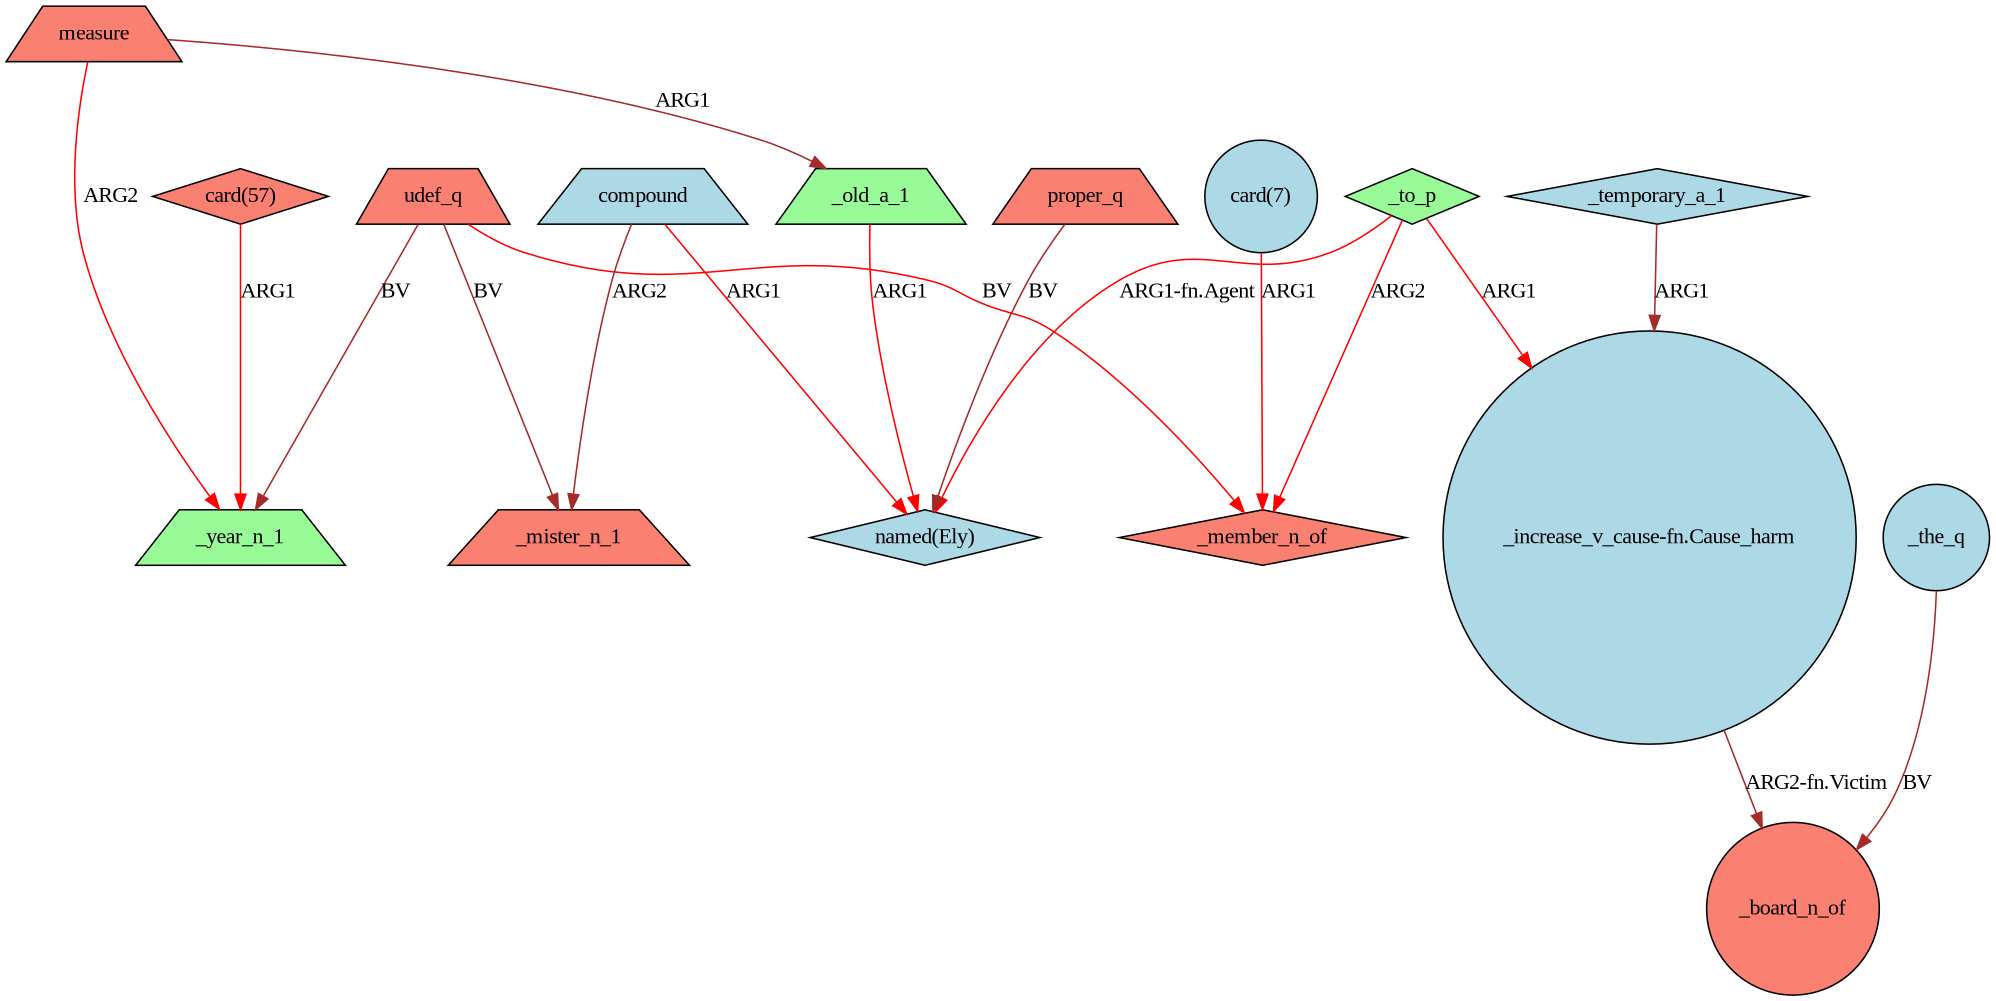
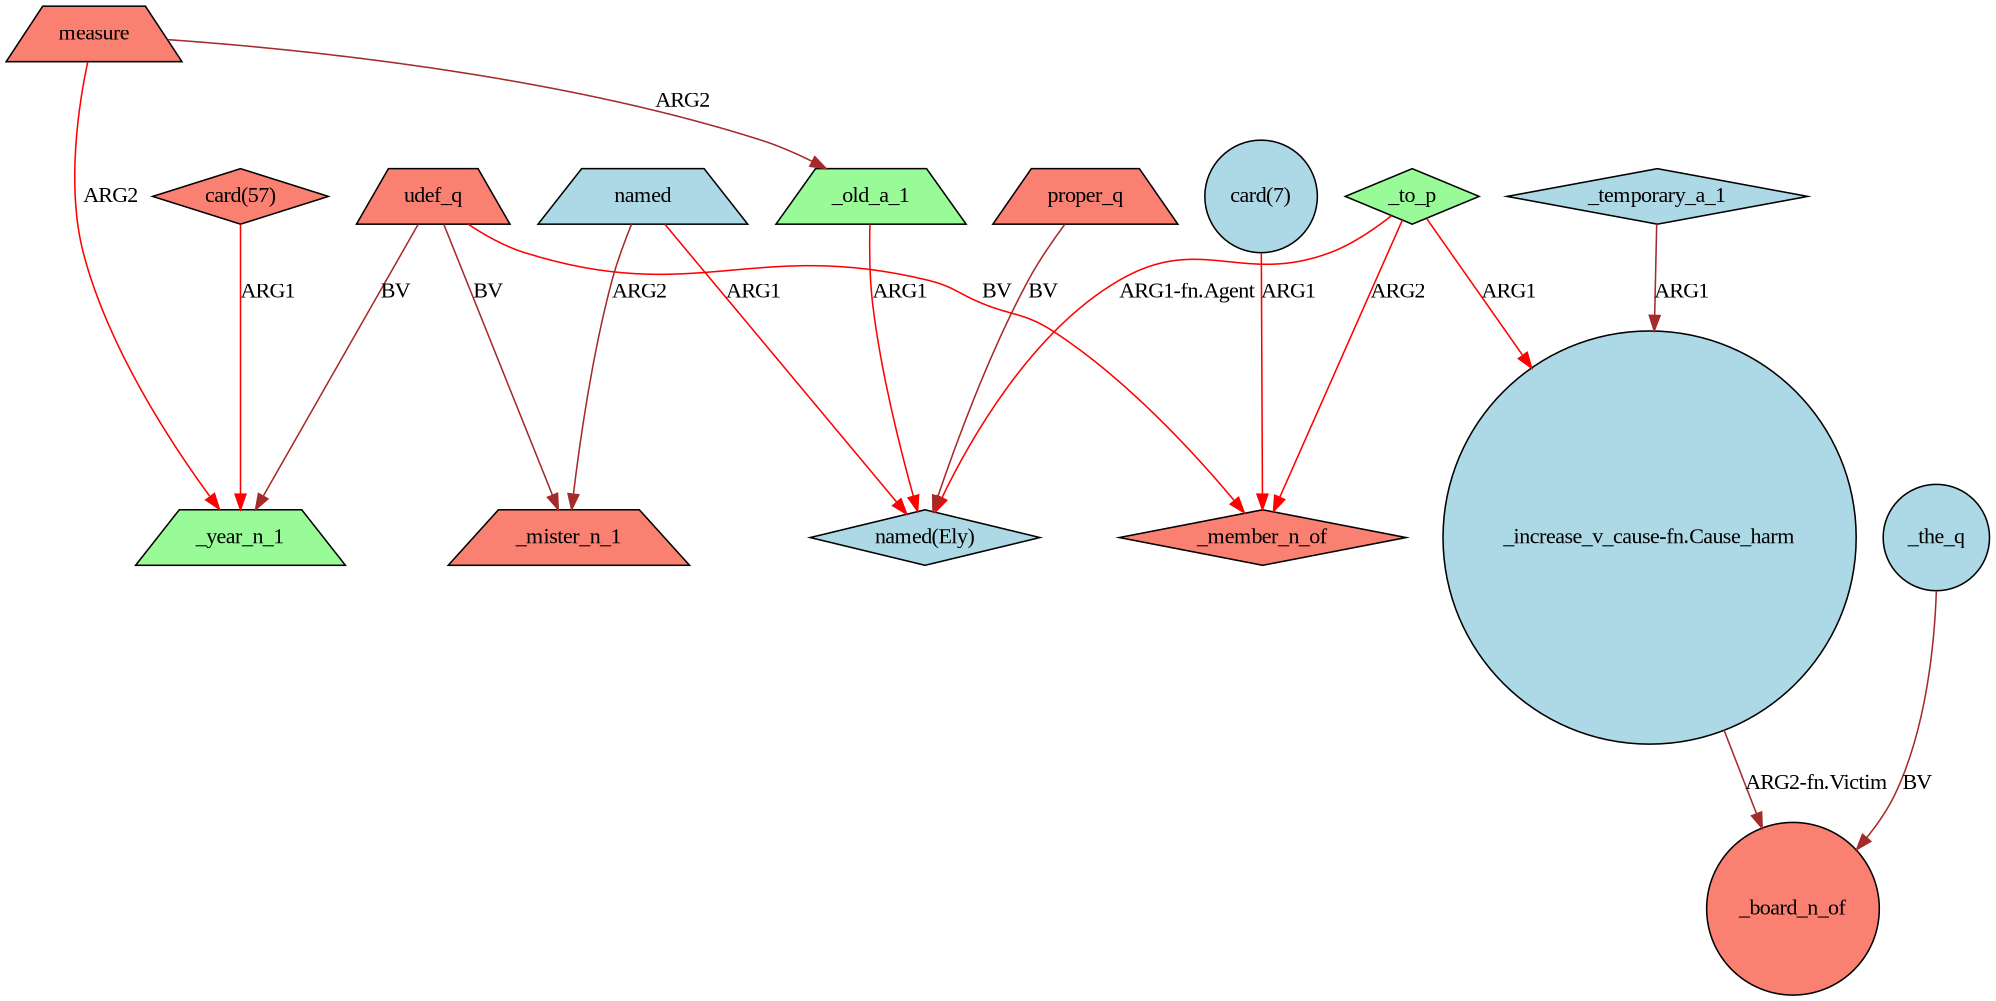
(683, 101) -> (683, 101)
(643, 196) -> (643, 196)
